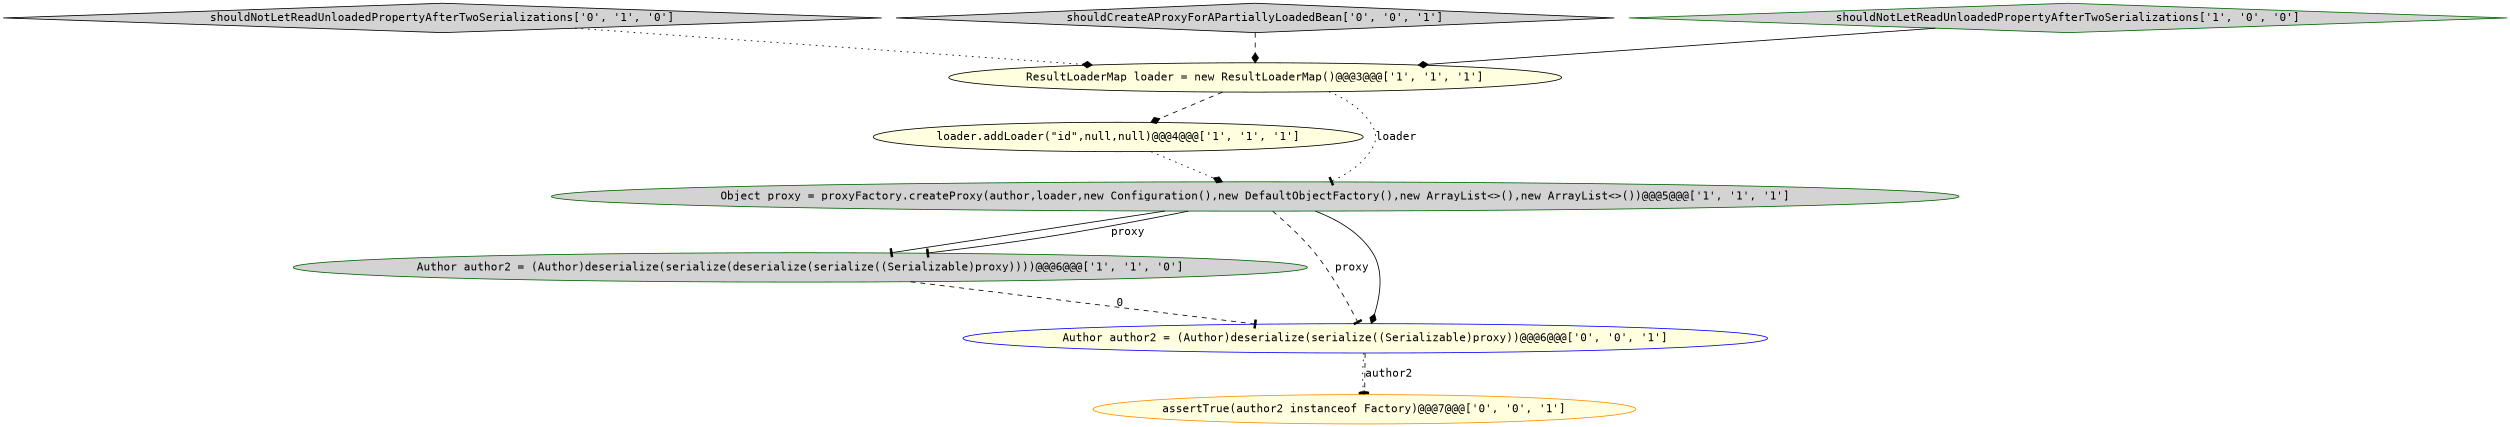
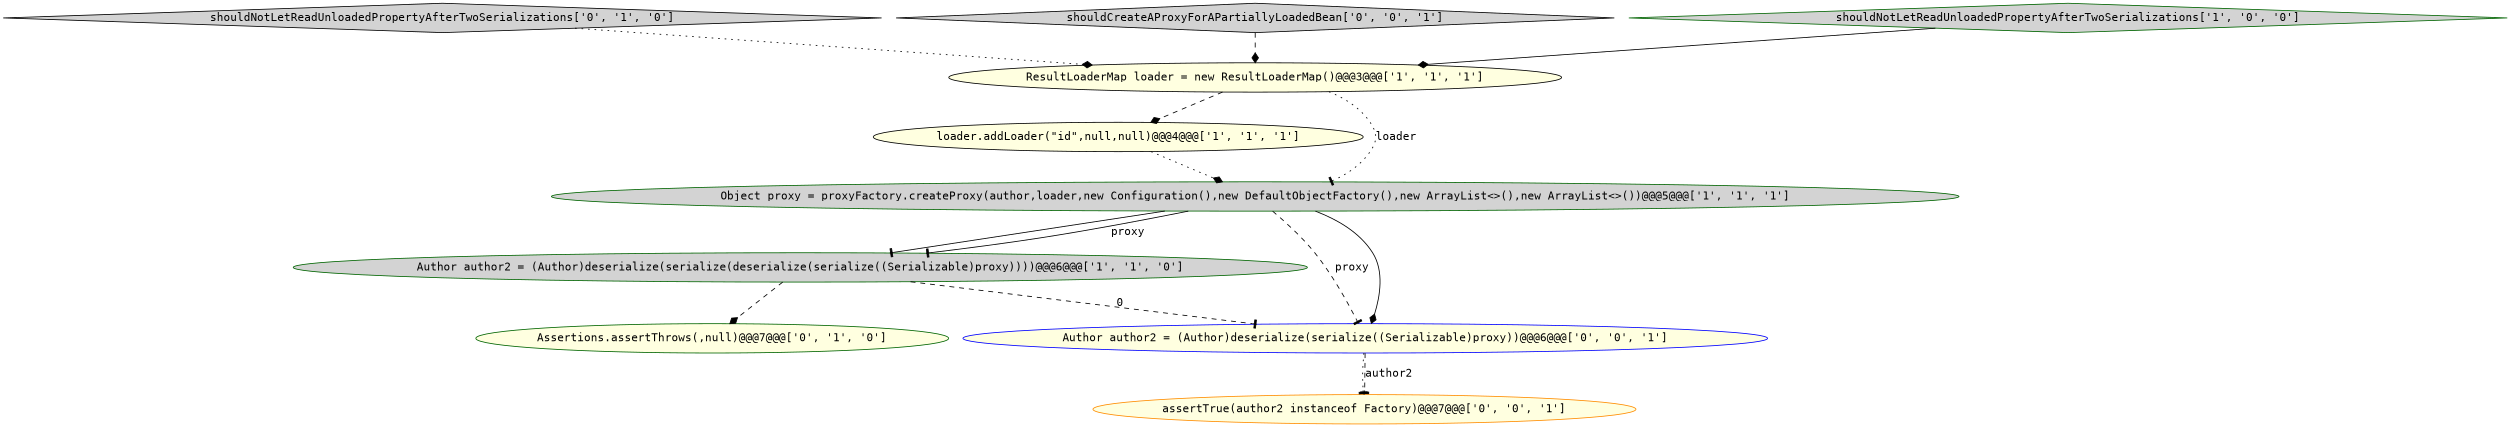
none -> (712, 338)
